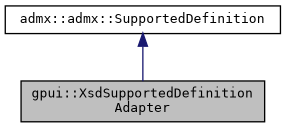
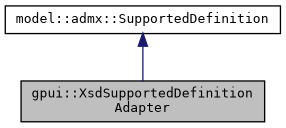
(143, 20) -> (143, 20)
